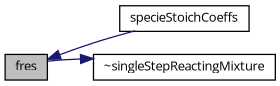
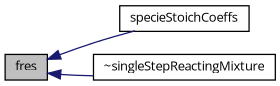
(69, 59) -> (77, 75)
